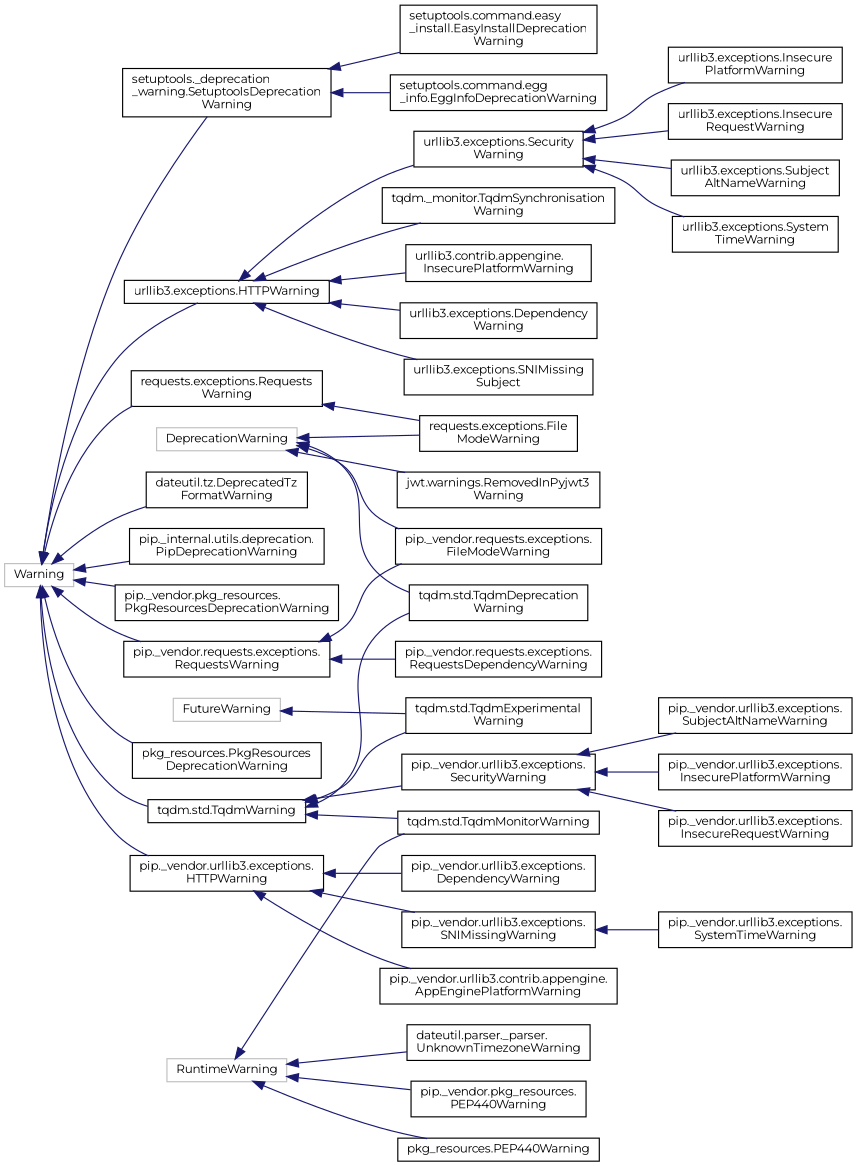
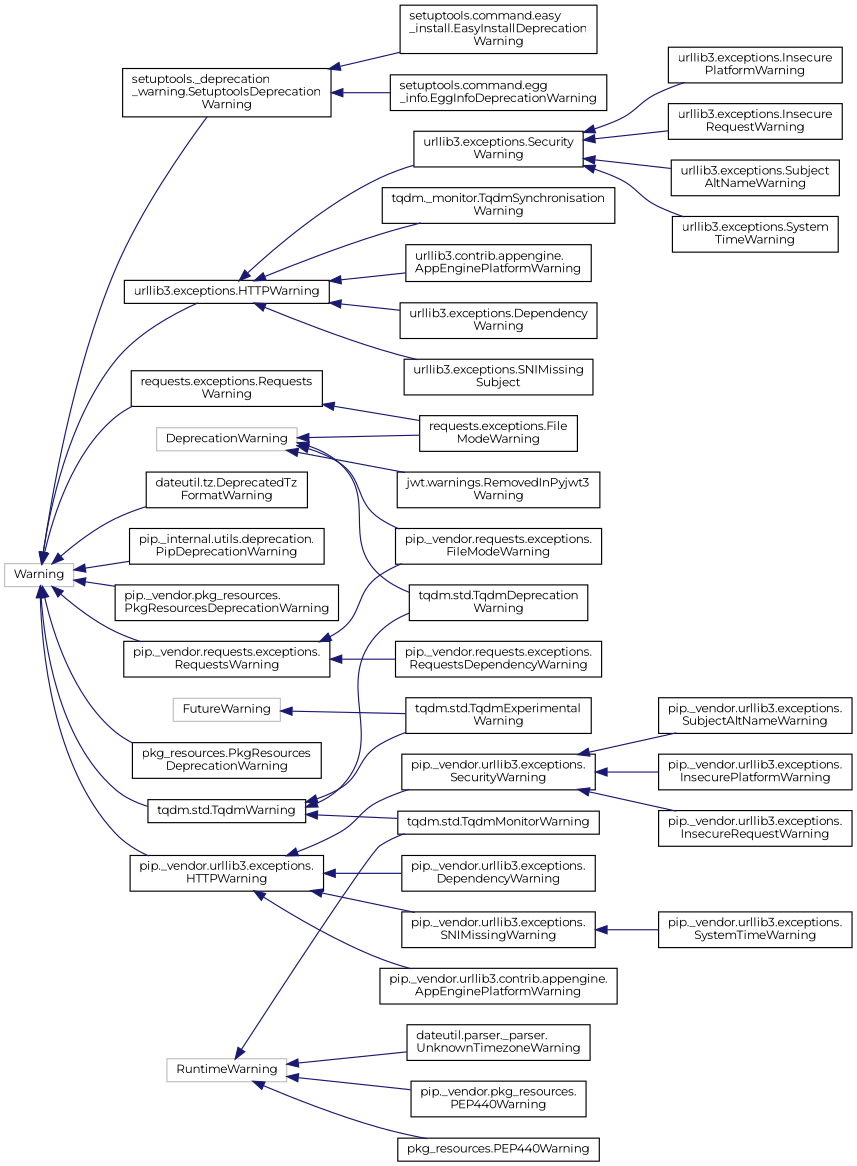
(499, 263) -> (499, 263)
(358, 792) -> (352, 824)
